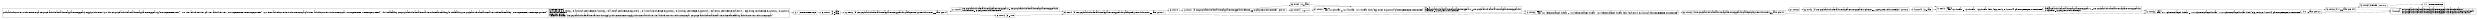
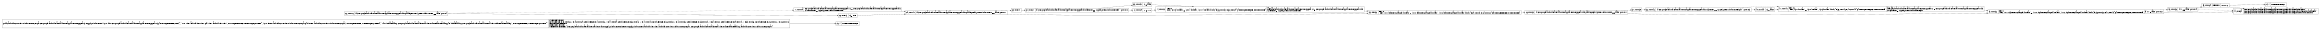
(831, 13) -> none
